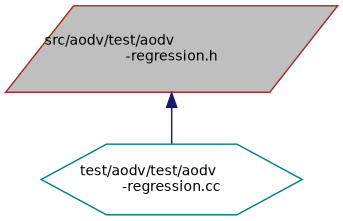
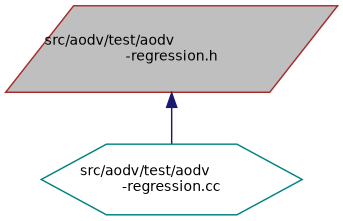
(172, 179) -> (172, 179)
